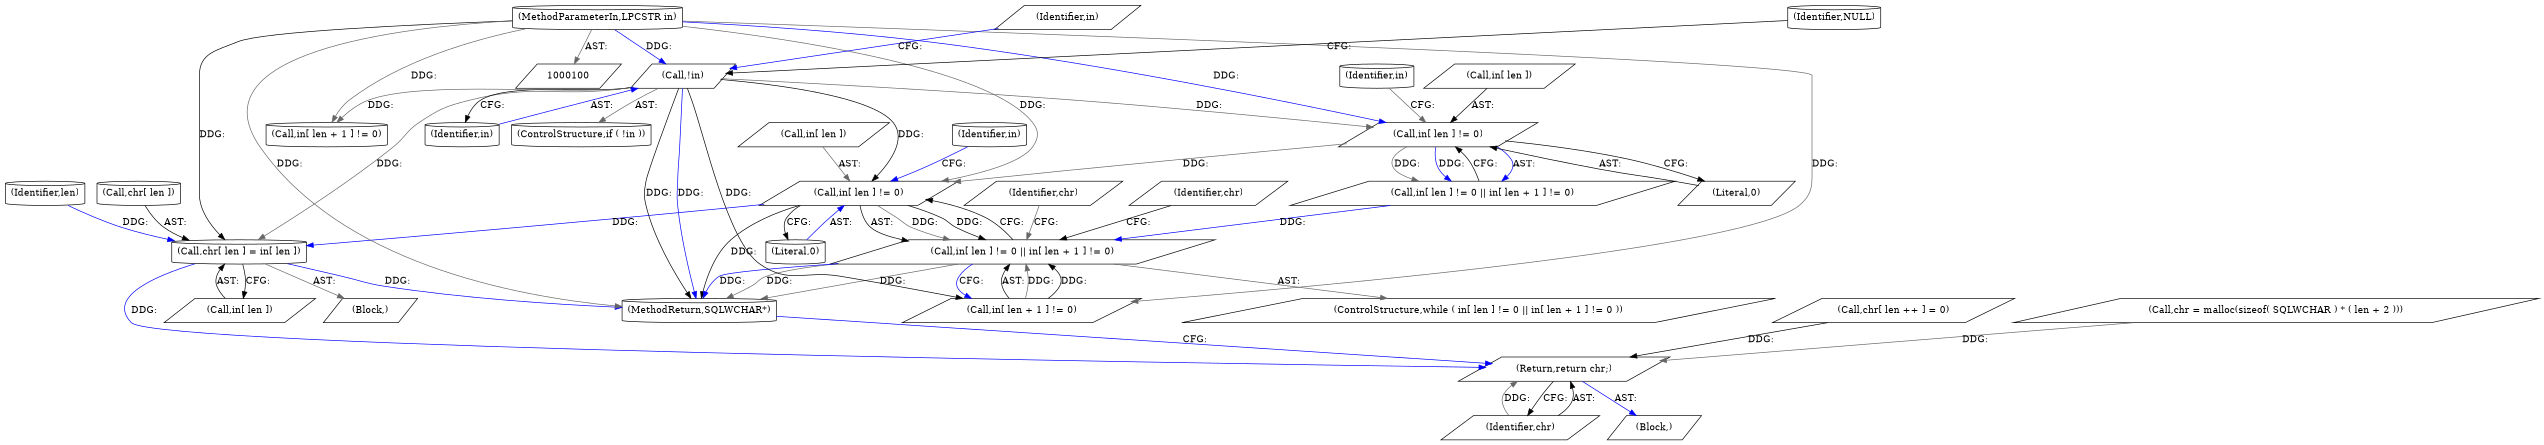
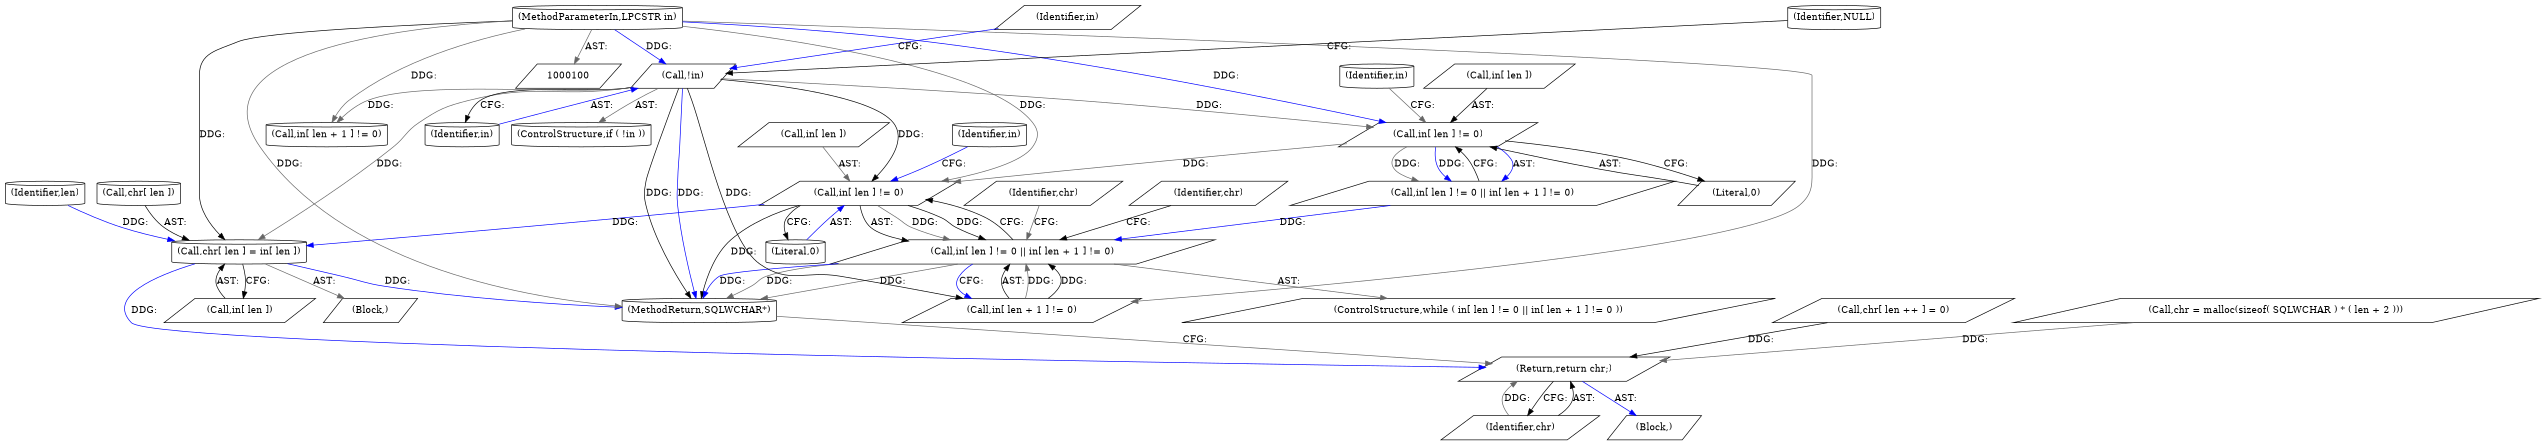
(1131, 340) -> (1131, 340)
